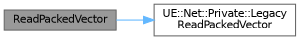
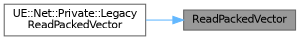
(130, 20) -> (159, 20)
